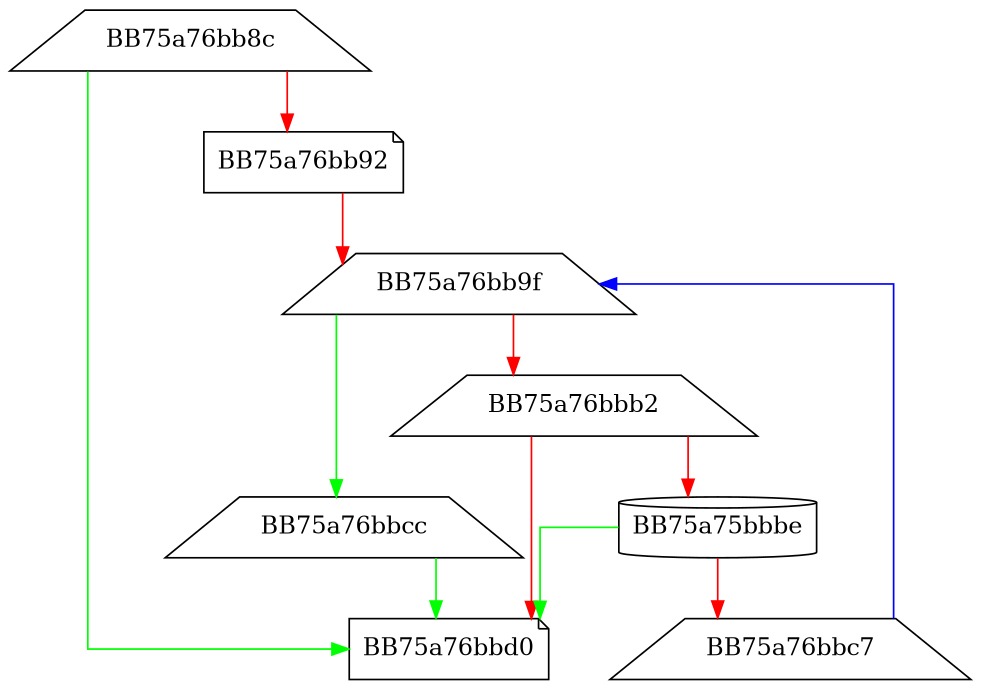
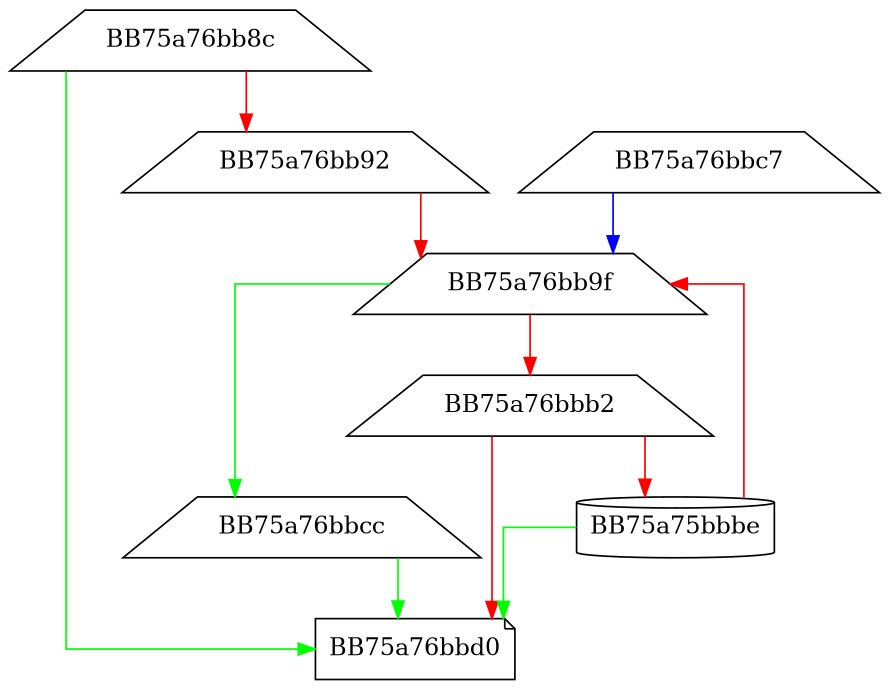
(304, 162) -> (305, 162)
(718, 580) -> (744, 362)
